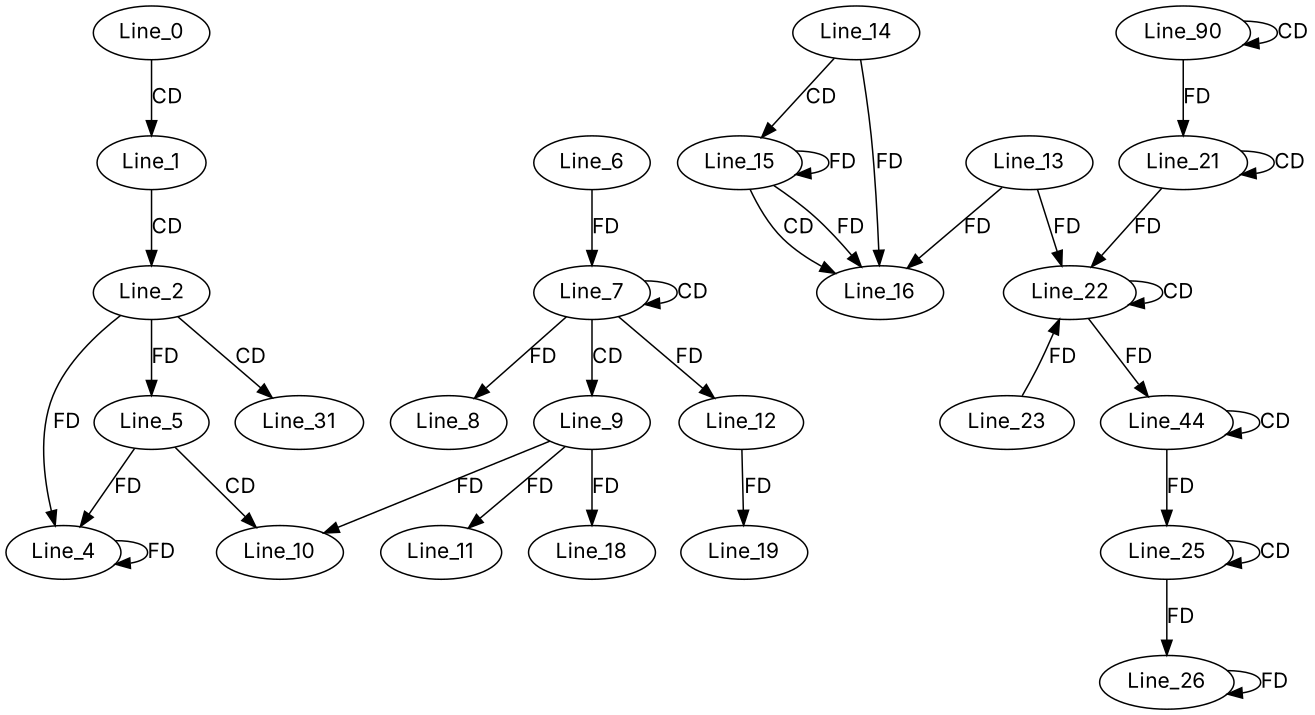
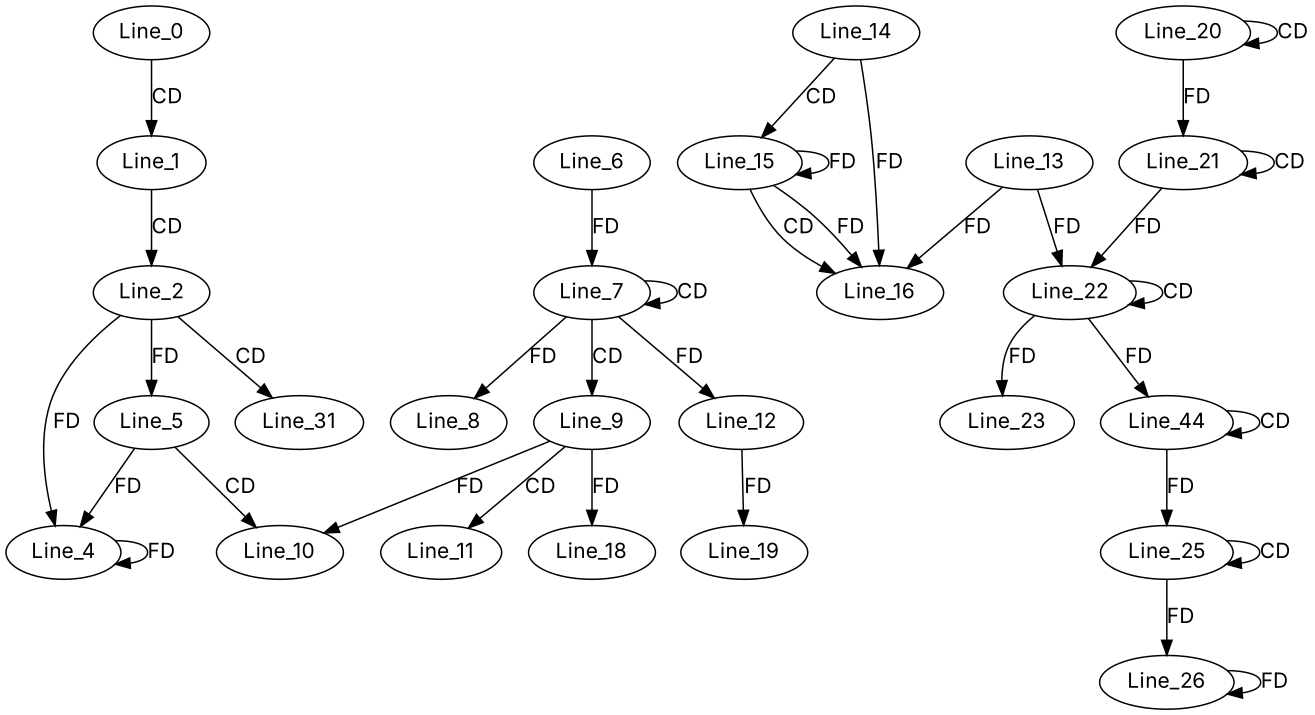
(1183, 33) -> (1183, 33)
(1039, 365) -> (1010, 344)
(540, 487) -> (540, 487)
